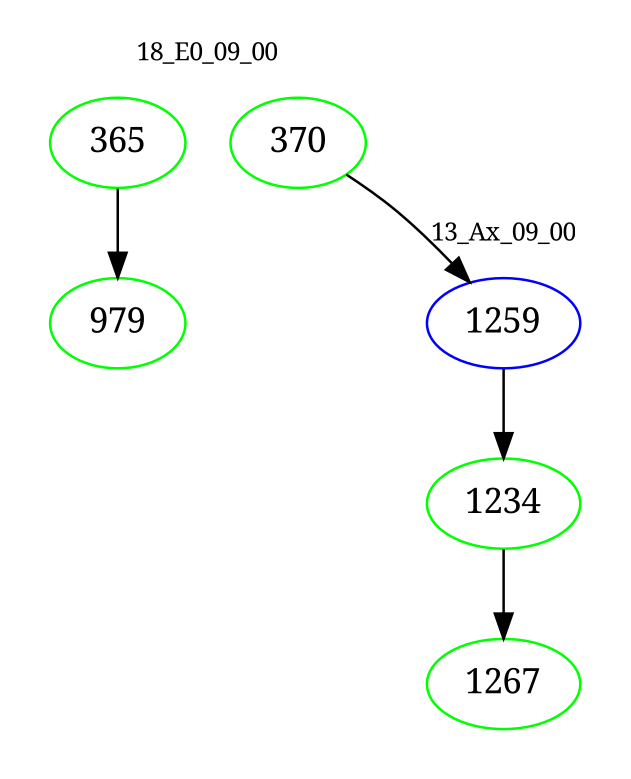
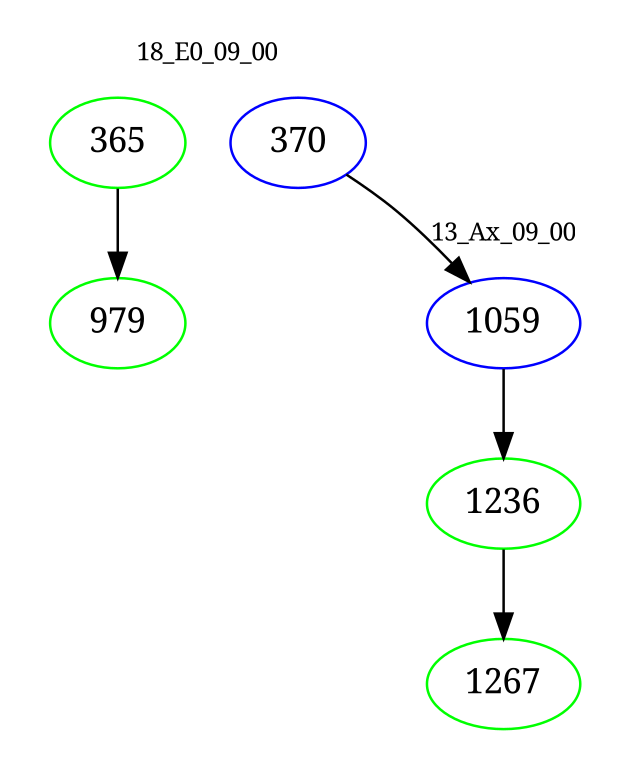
(298, 143) -> (298, 143)
(504, 323) -> (504, 323)
(504, 504) -> (504, 504)
